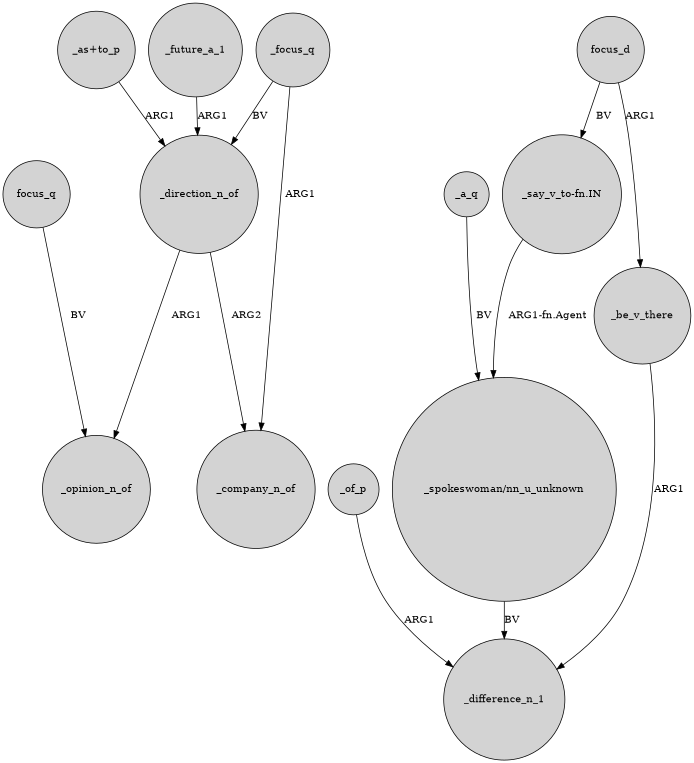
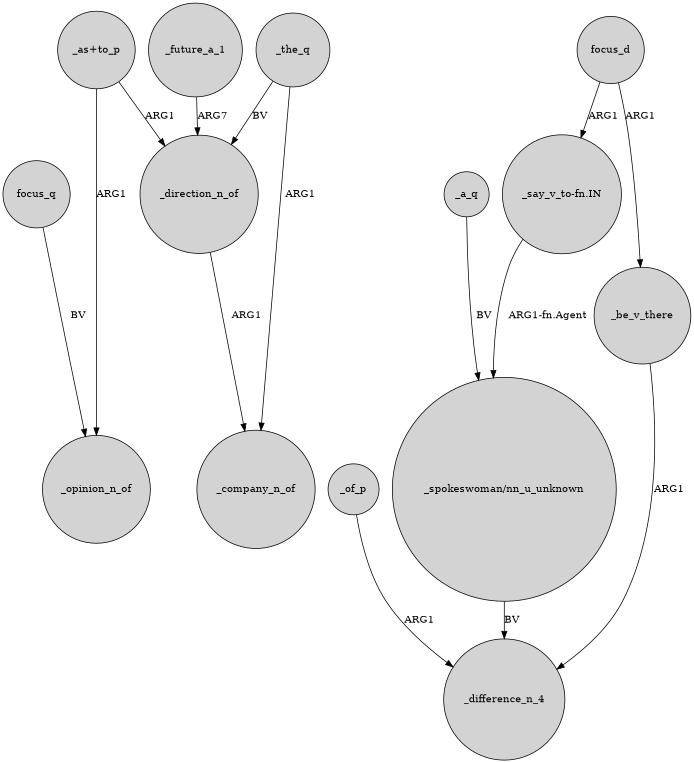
(293, 50) -> (293, 50)
(213, 116) -> (213, 116)
(604, 116) -> (604, 116)
(247, 316) -> (247, 316)
(148, 341) -> (96, 258)
(504, 700) -> (504, 700)
